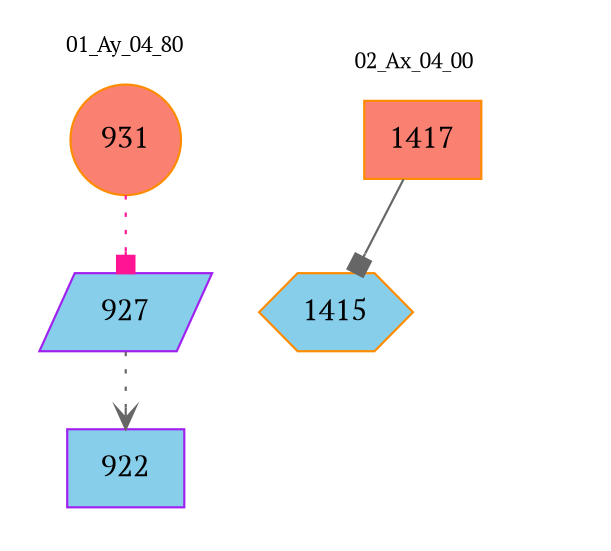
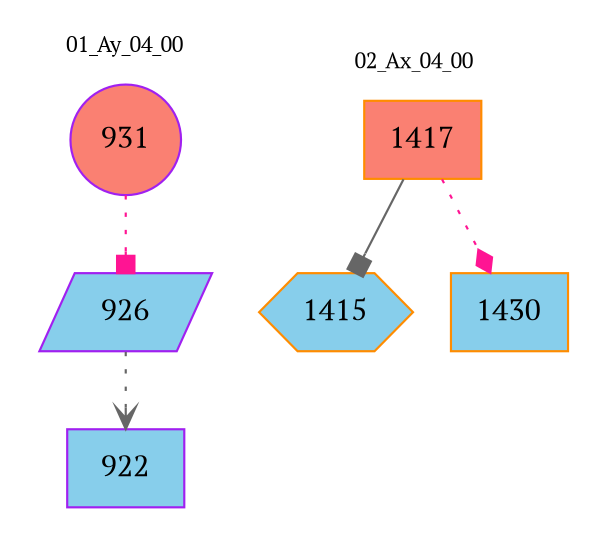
(126, 47) -> (126, 47)
(126, 140) -> (126, 140)
(126, 312) -> (126, 312)
none -> (509, 312)
